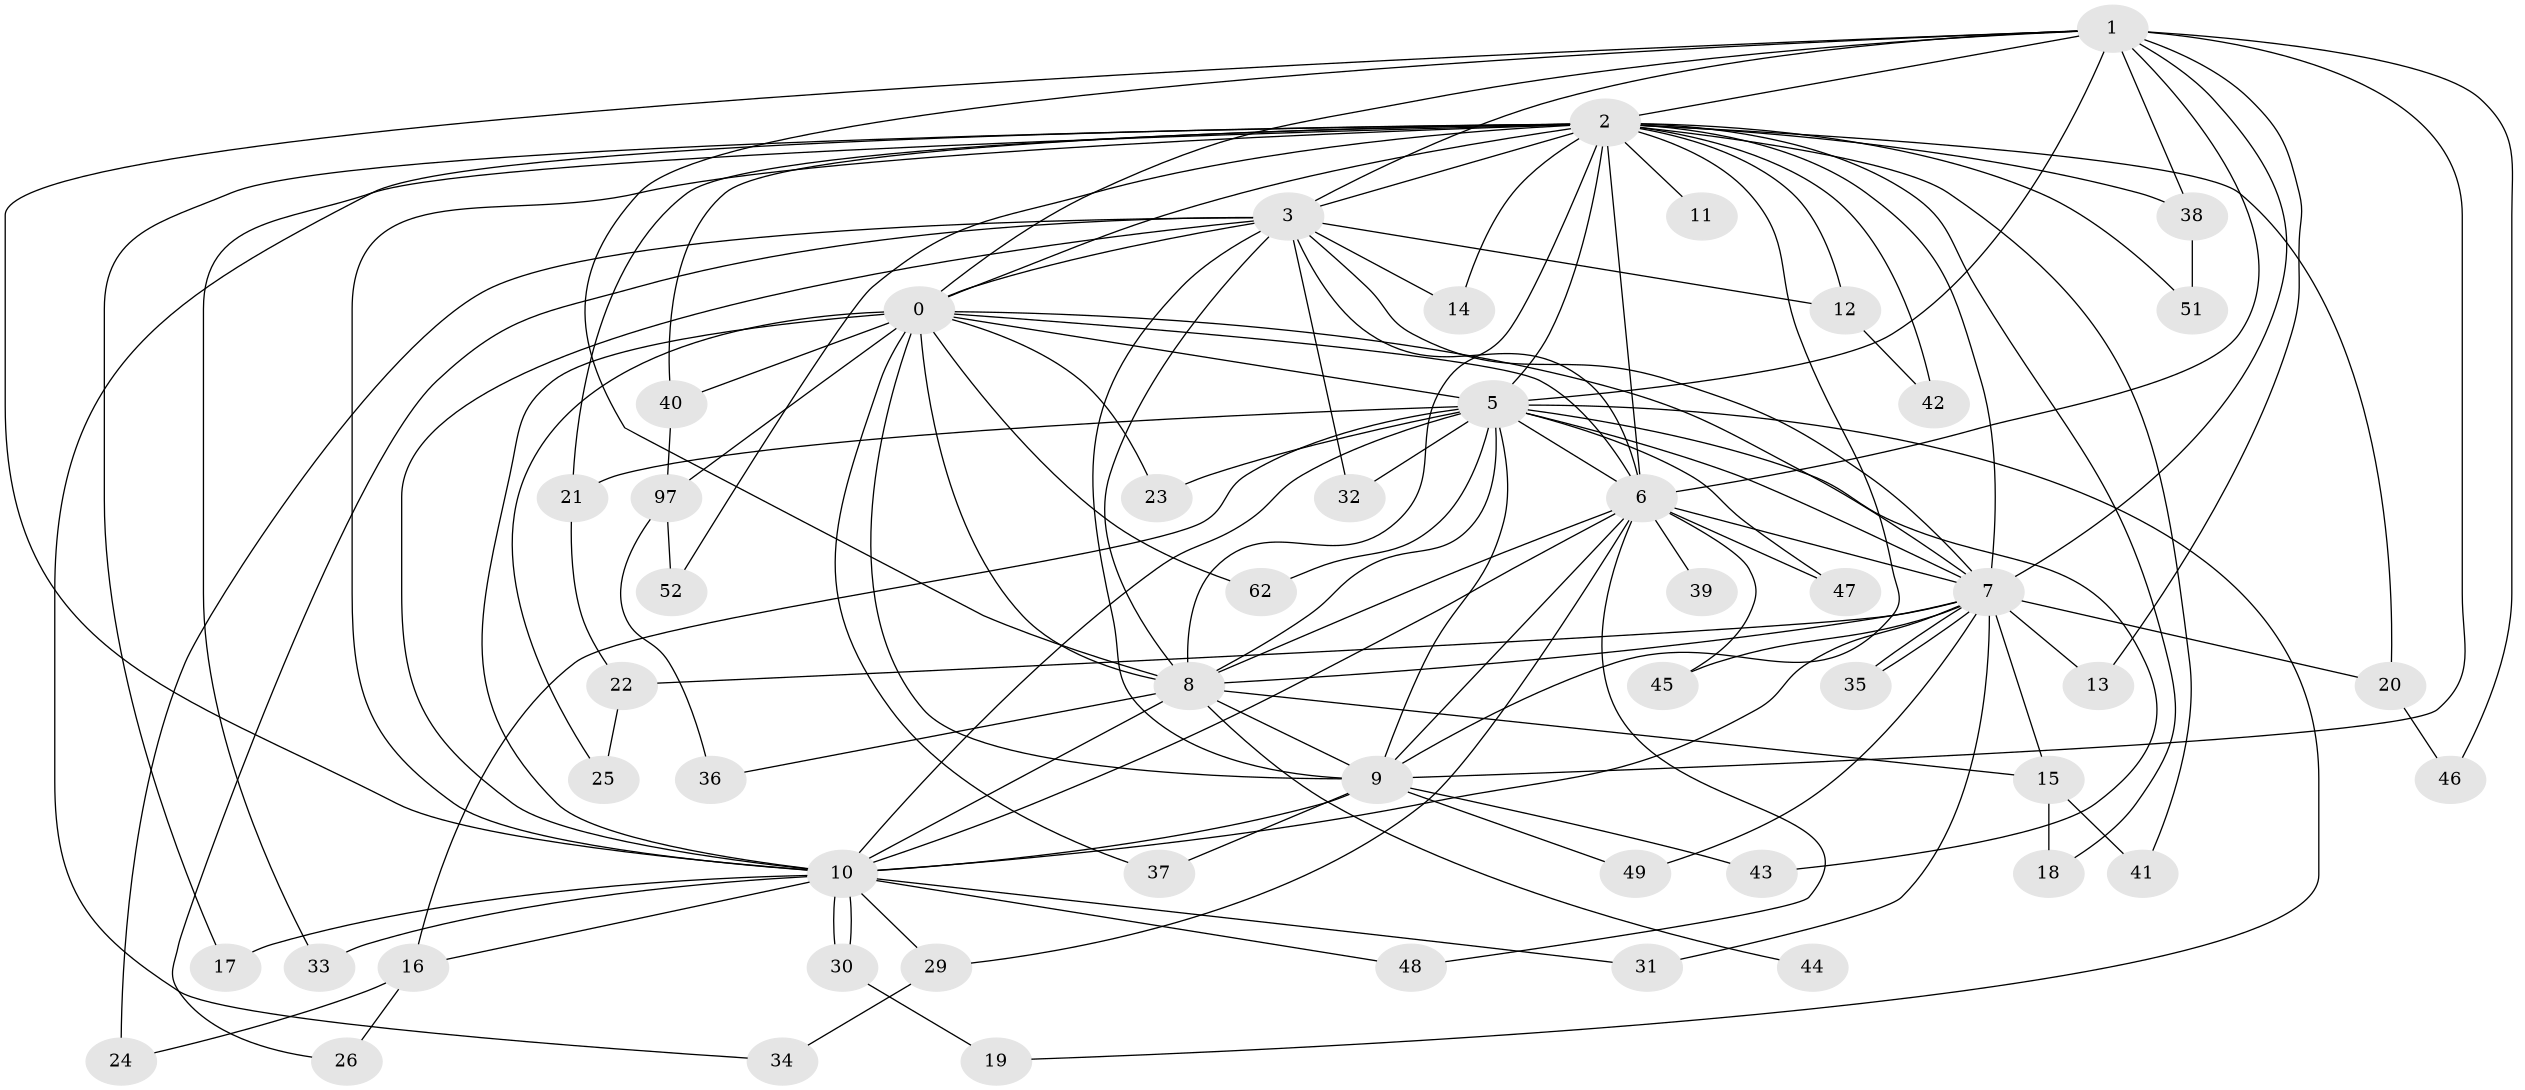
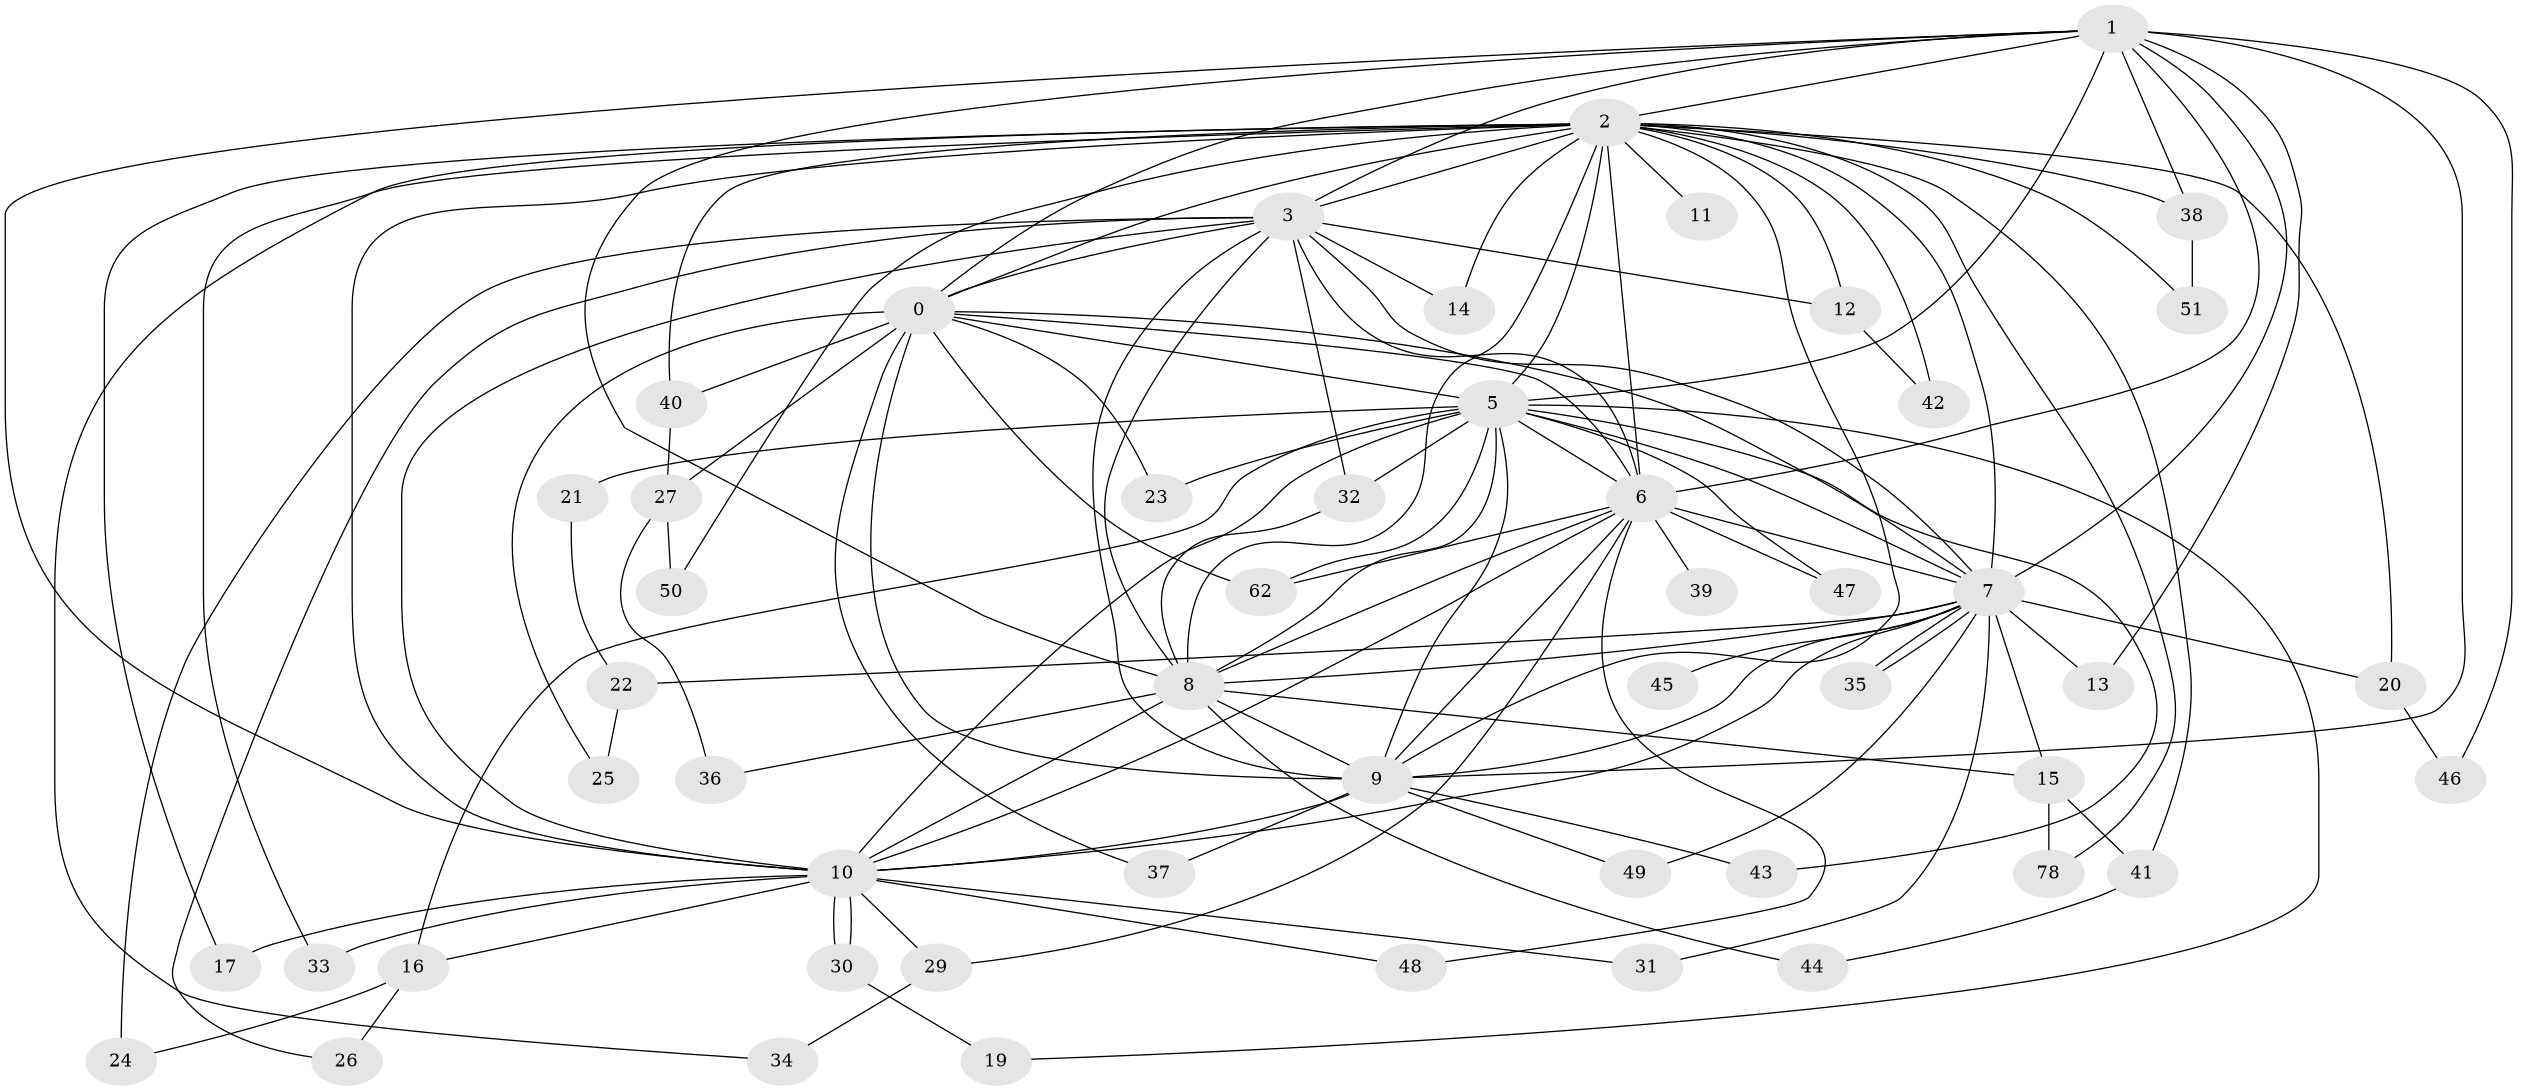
(678, 202) -> none
(666, 498) -> (666, 498)
(979, 552) -> (1171, 569)
(492, 557) -> none
(1755, 584) -> (1468, 541)
(672, 592) -> (672, 592)
none -> (1696, 715)
(2049, 874) -> (2049, 874)
none -> (1983, 931)
